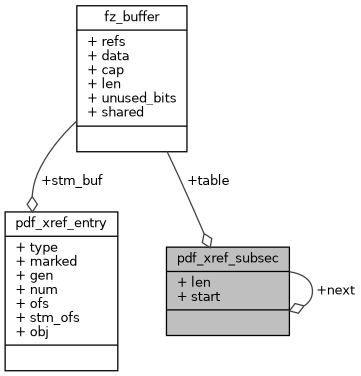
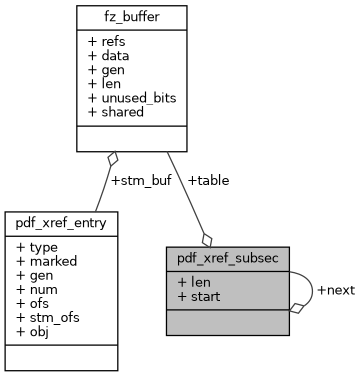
(106, 70) -> (106, 70)
(48, 155) -> (104, 189)
